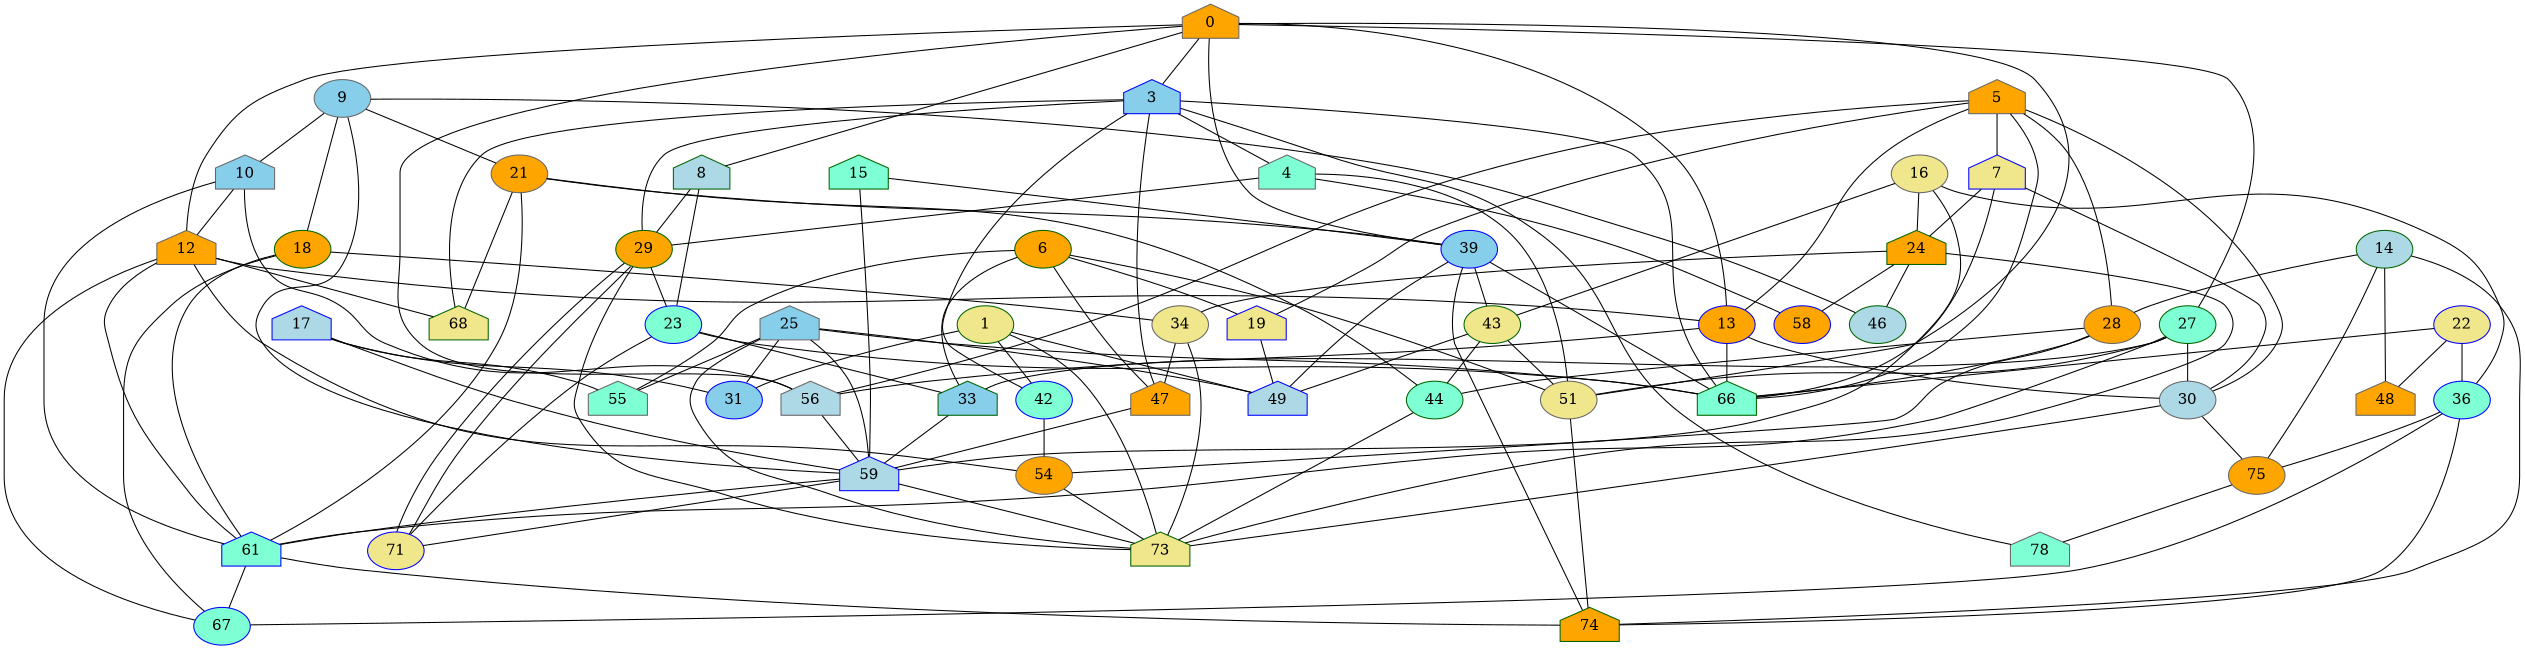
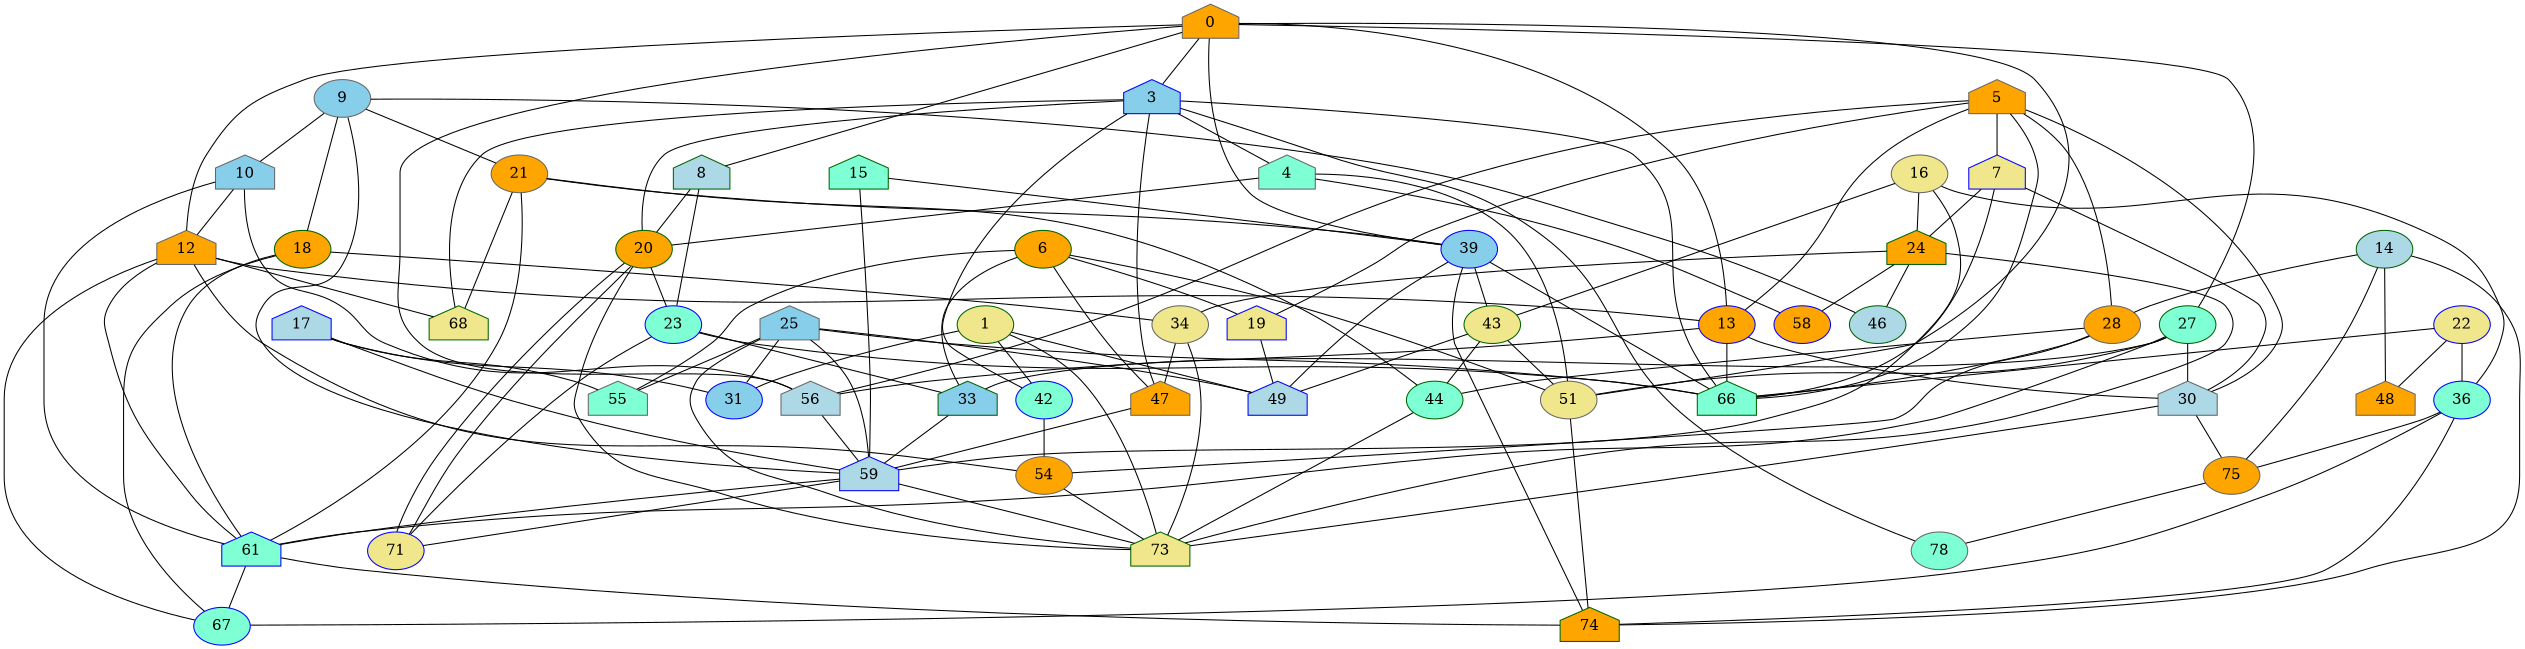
(644, 249) -> (644, 249)
(2188, 400) -> (2188, 400)
(2040, 551) -> (1939, 551)
